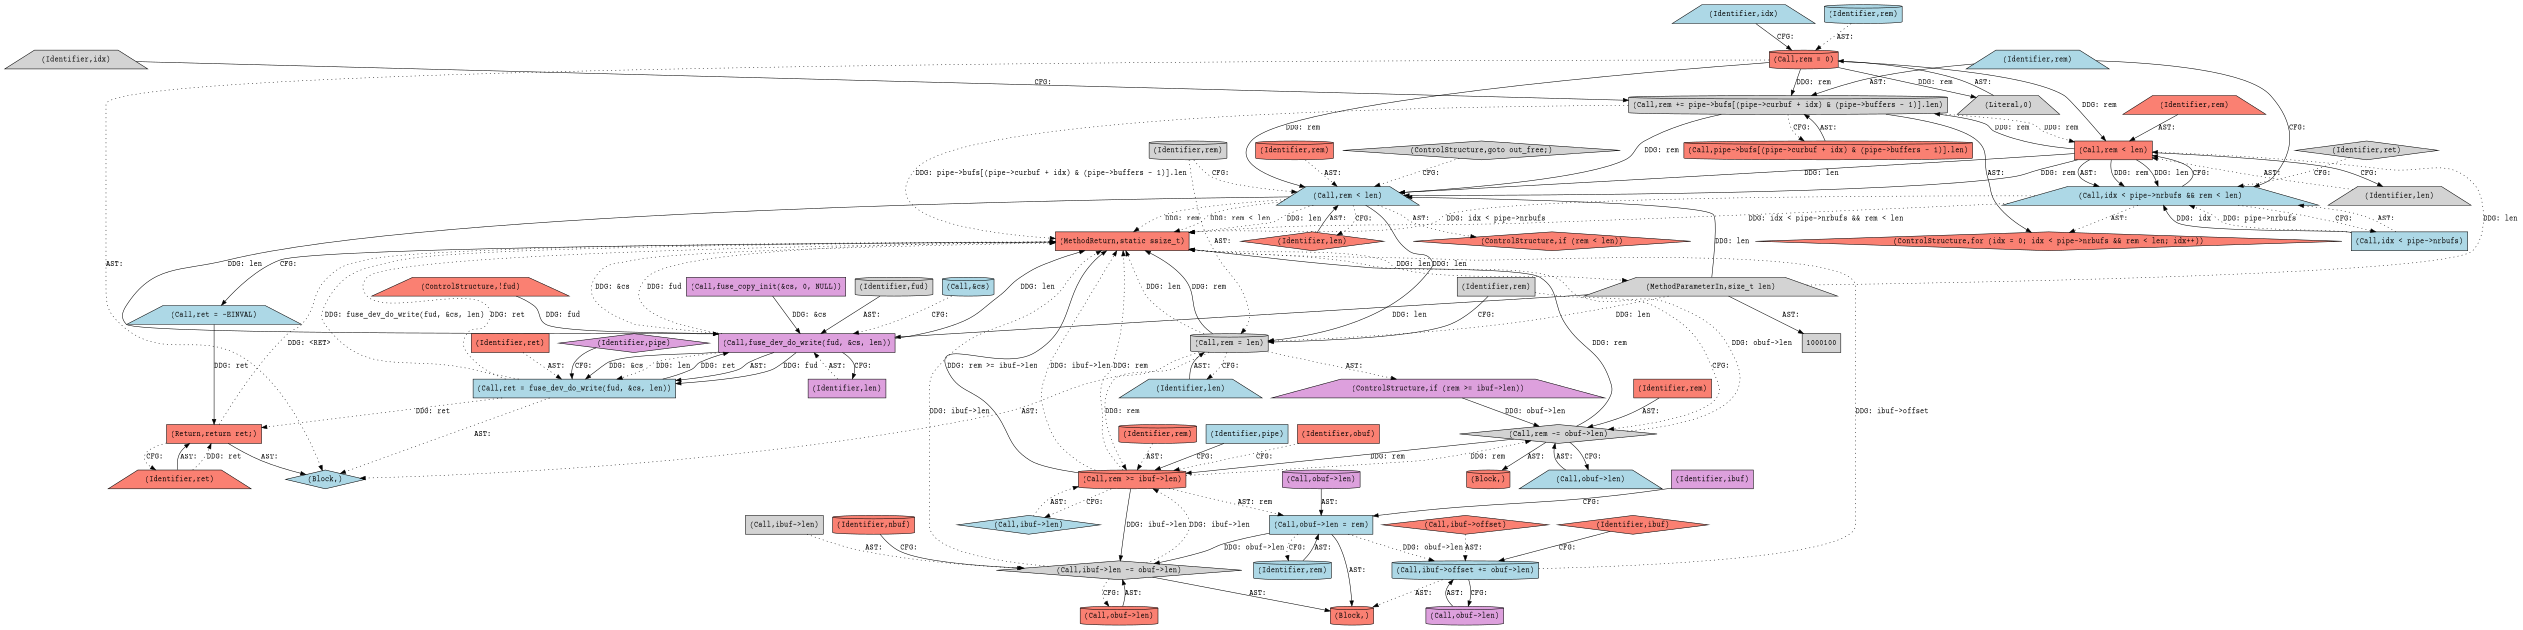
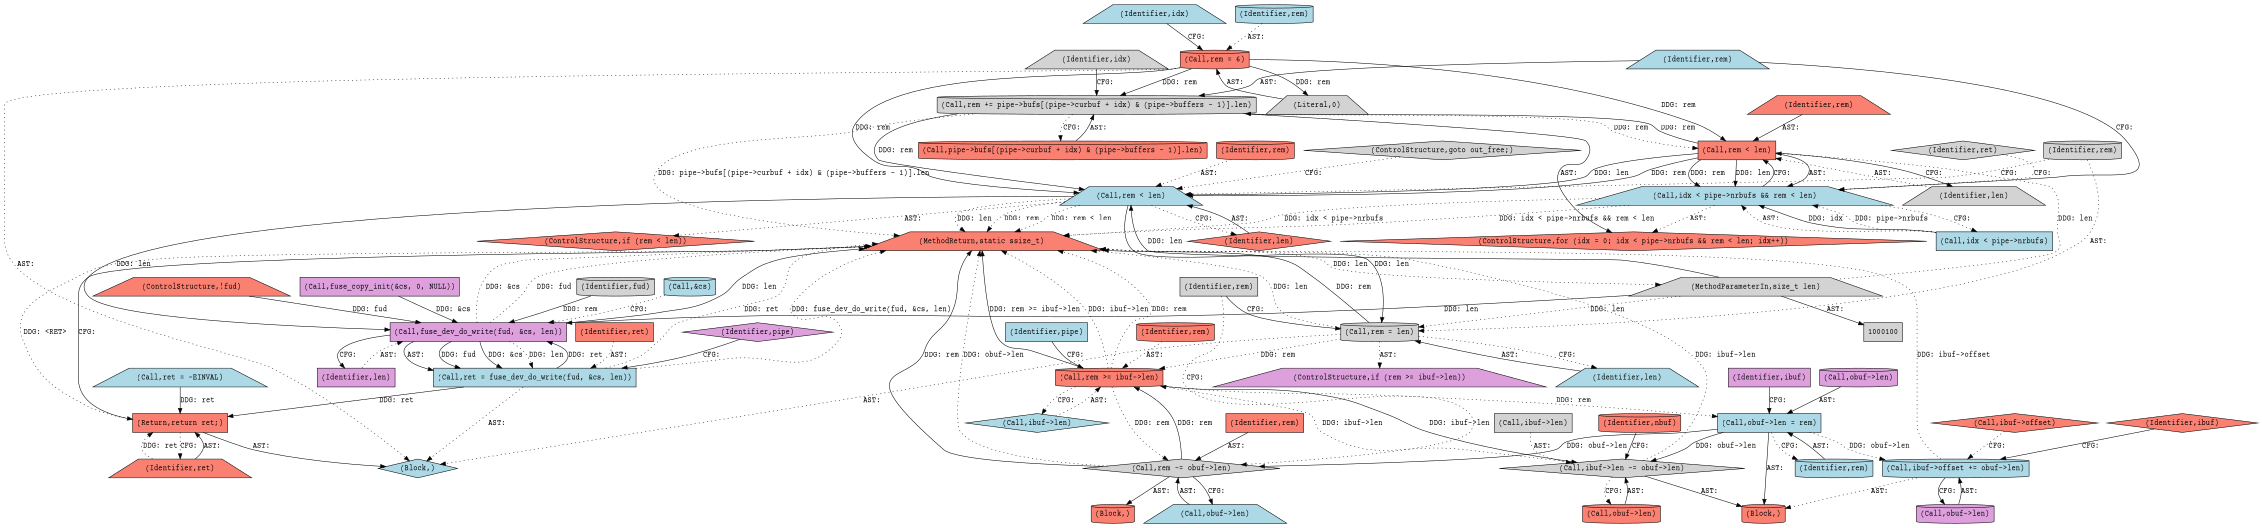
(1804, 60) -> (1215, 60)
(1122, 241) -> (982, 241)
(422, 251) -> (392, 257)
(874, 315) -> (580, 309)
(1498, 411) -> (1493, 457)
(385, 412) -> (348, 401)
(1338, 434) -> none
(1255, 502) -> (1574, 400)
(1476, 548) -> (2000, 446)
